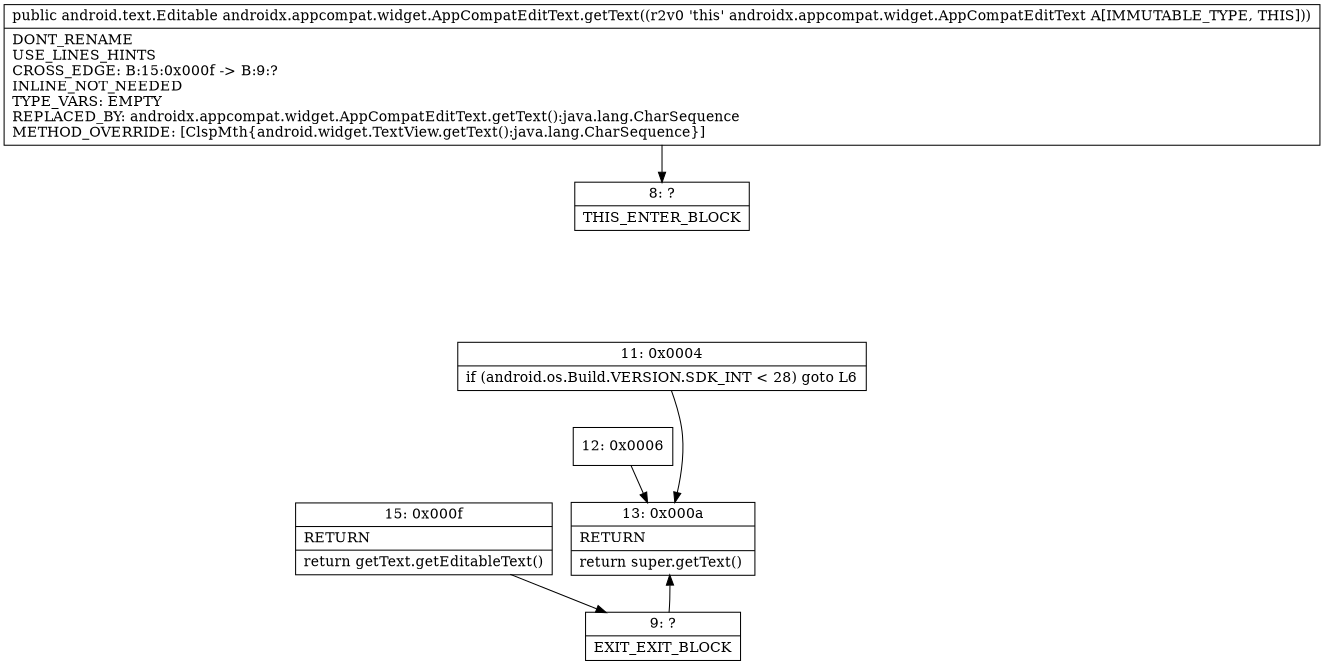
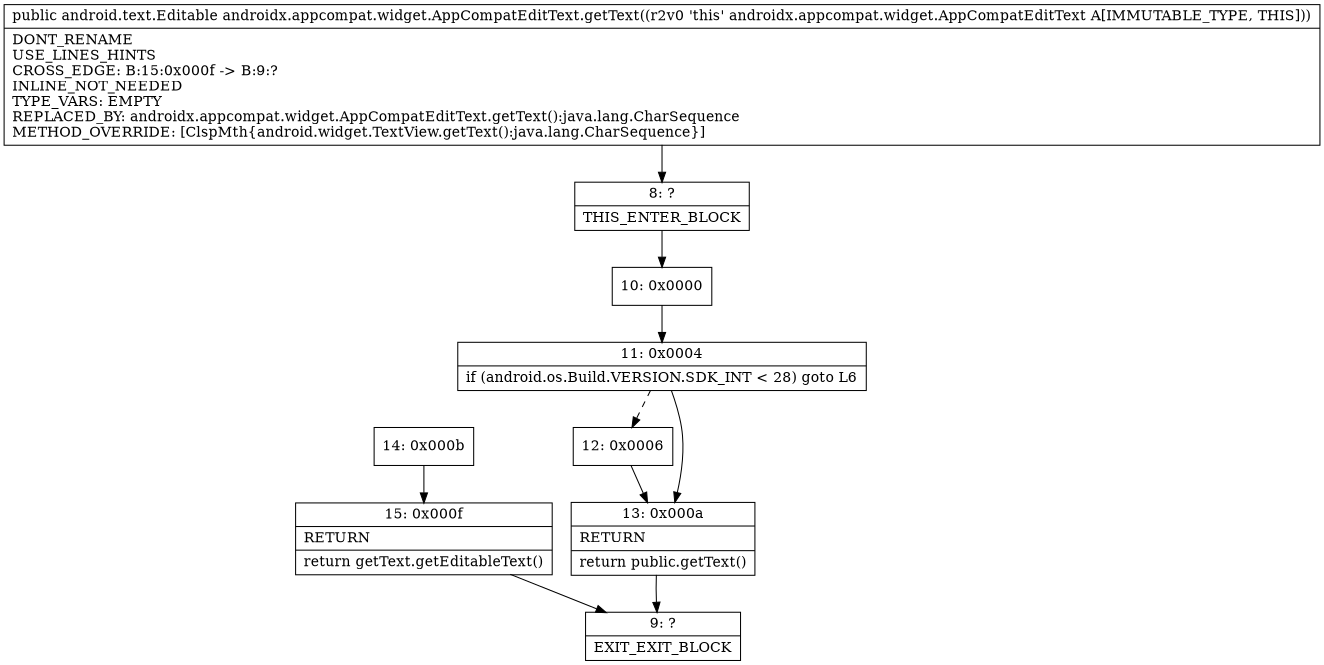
none -> (662, 286)
none -> (644, 404)
none -> (424, 446)
(661, 562) -> (663, 562)
(670, 599) -> (656, 589)
